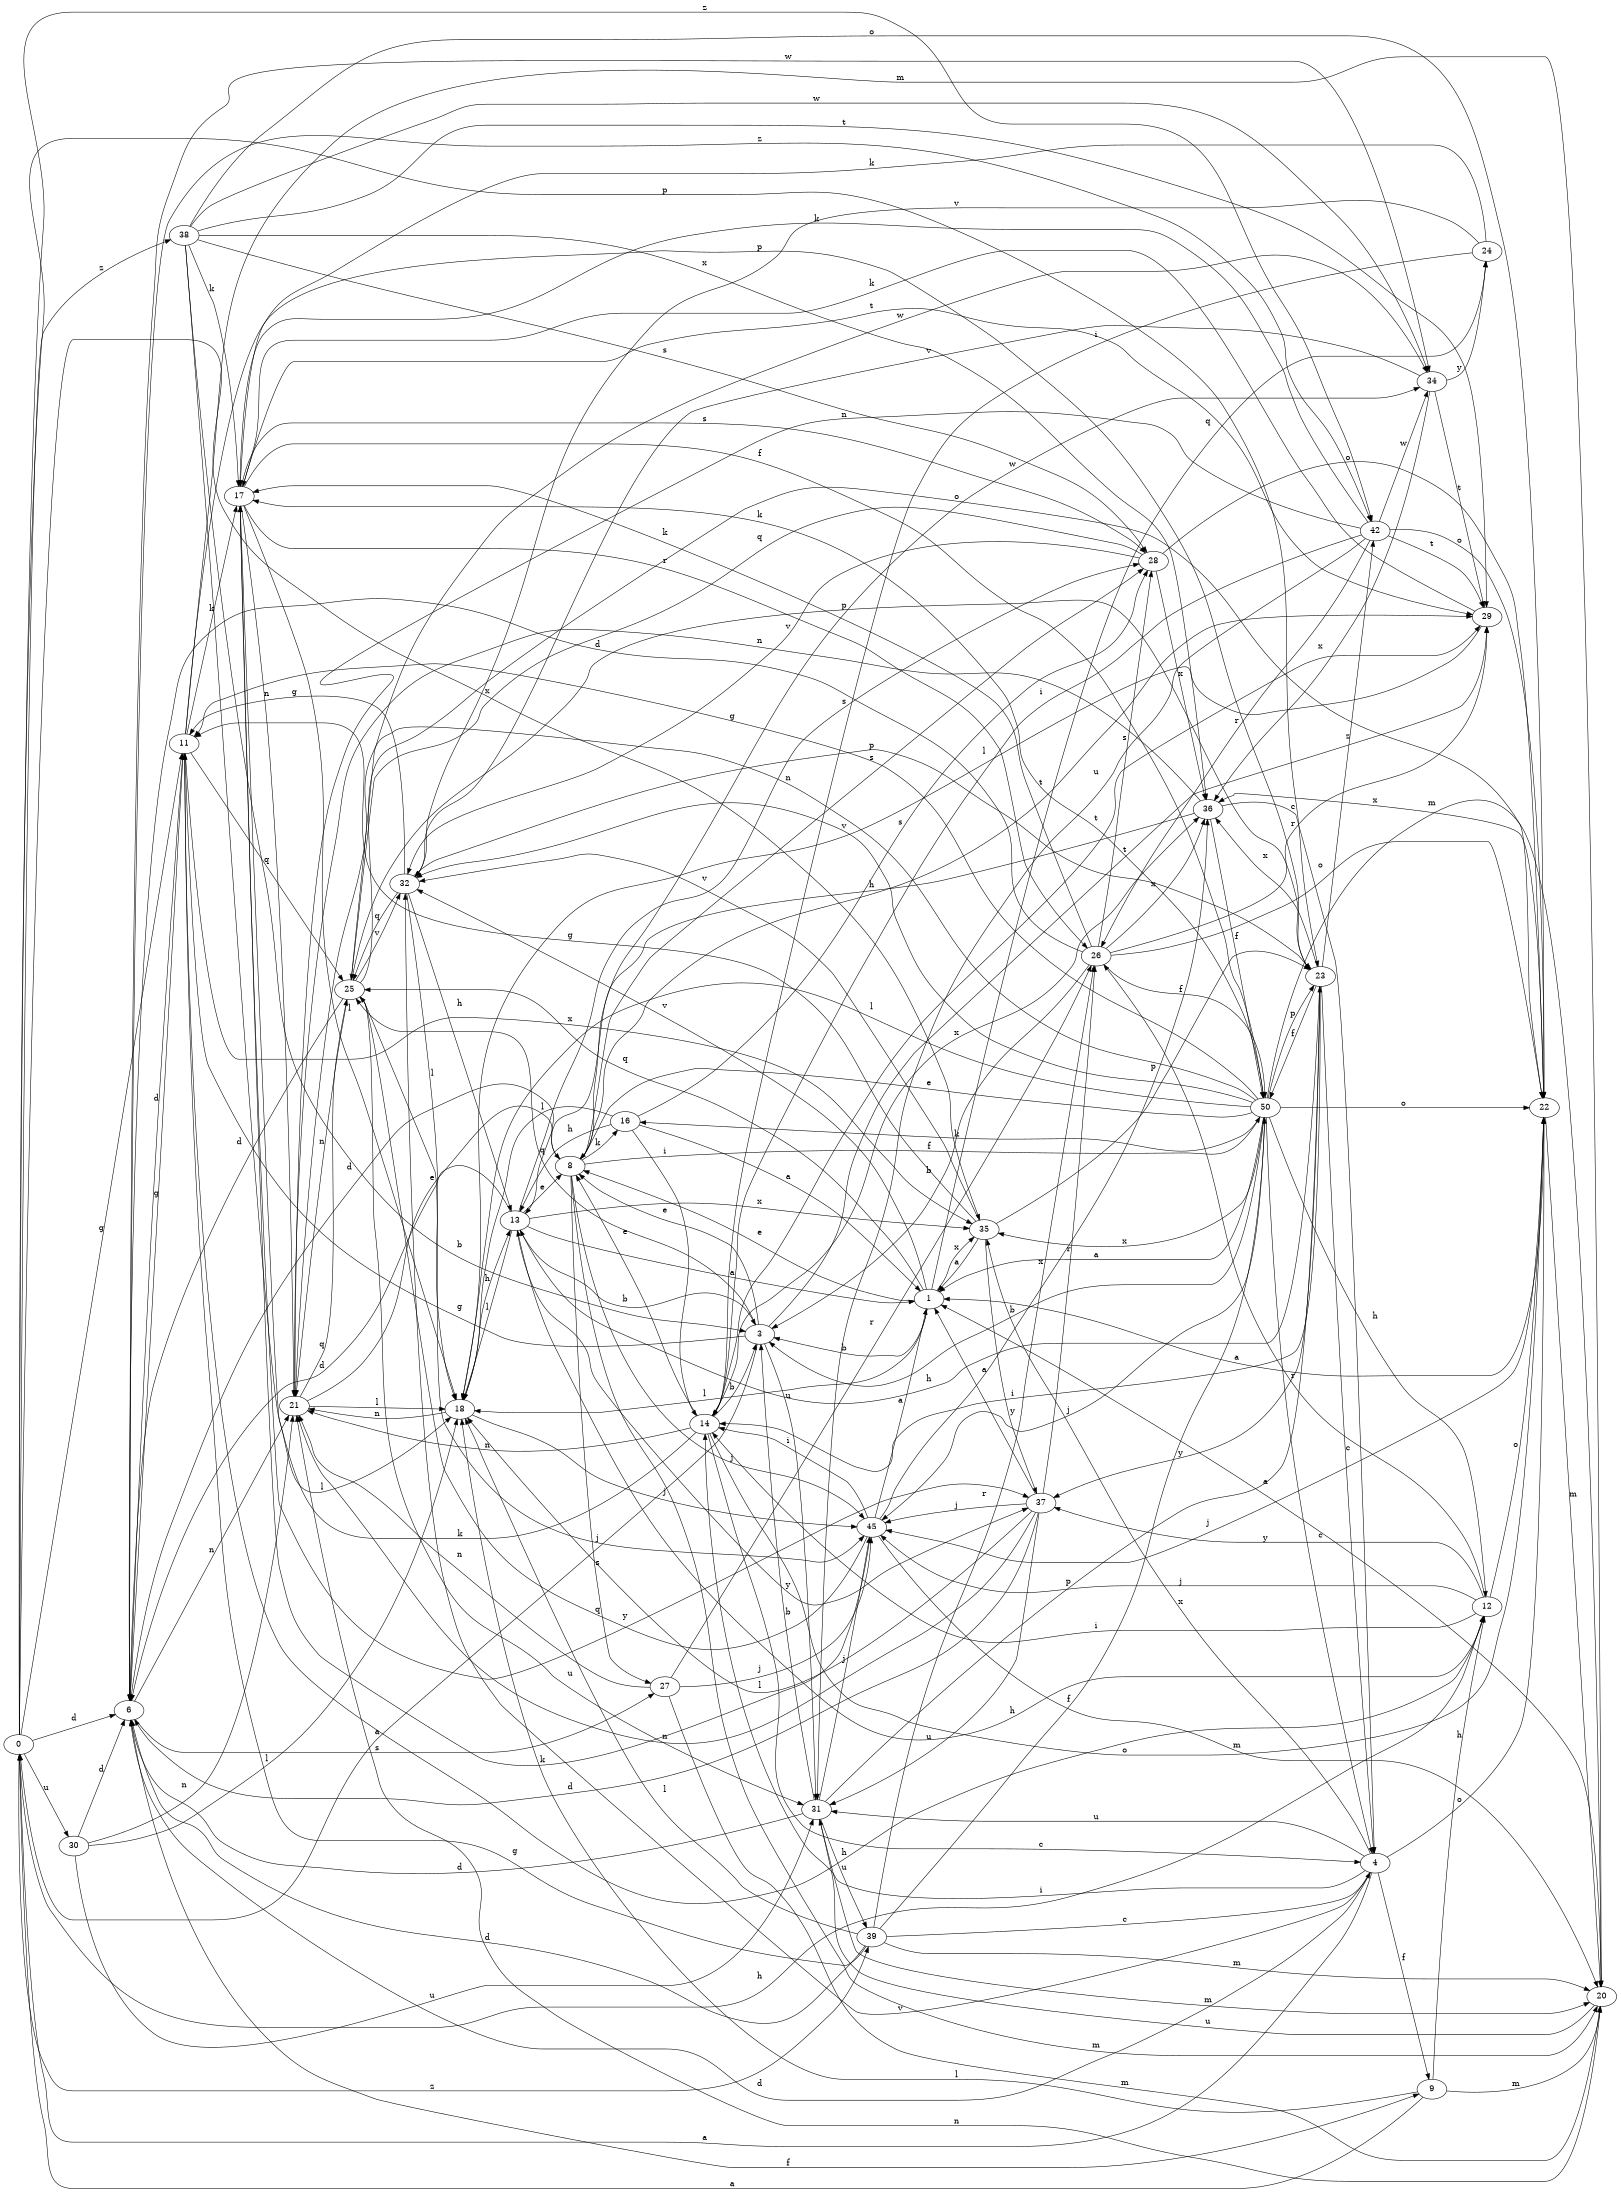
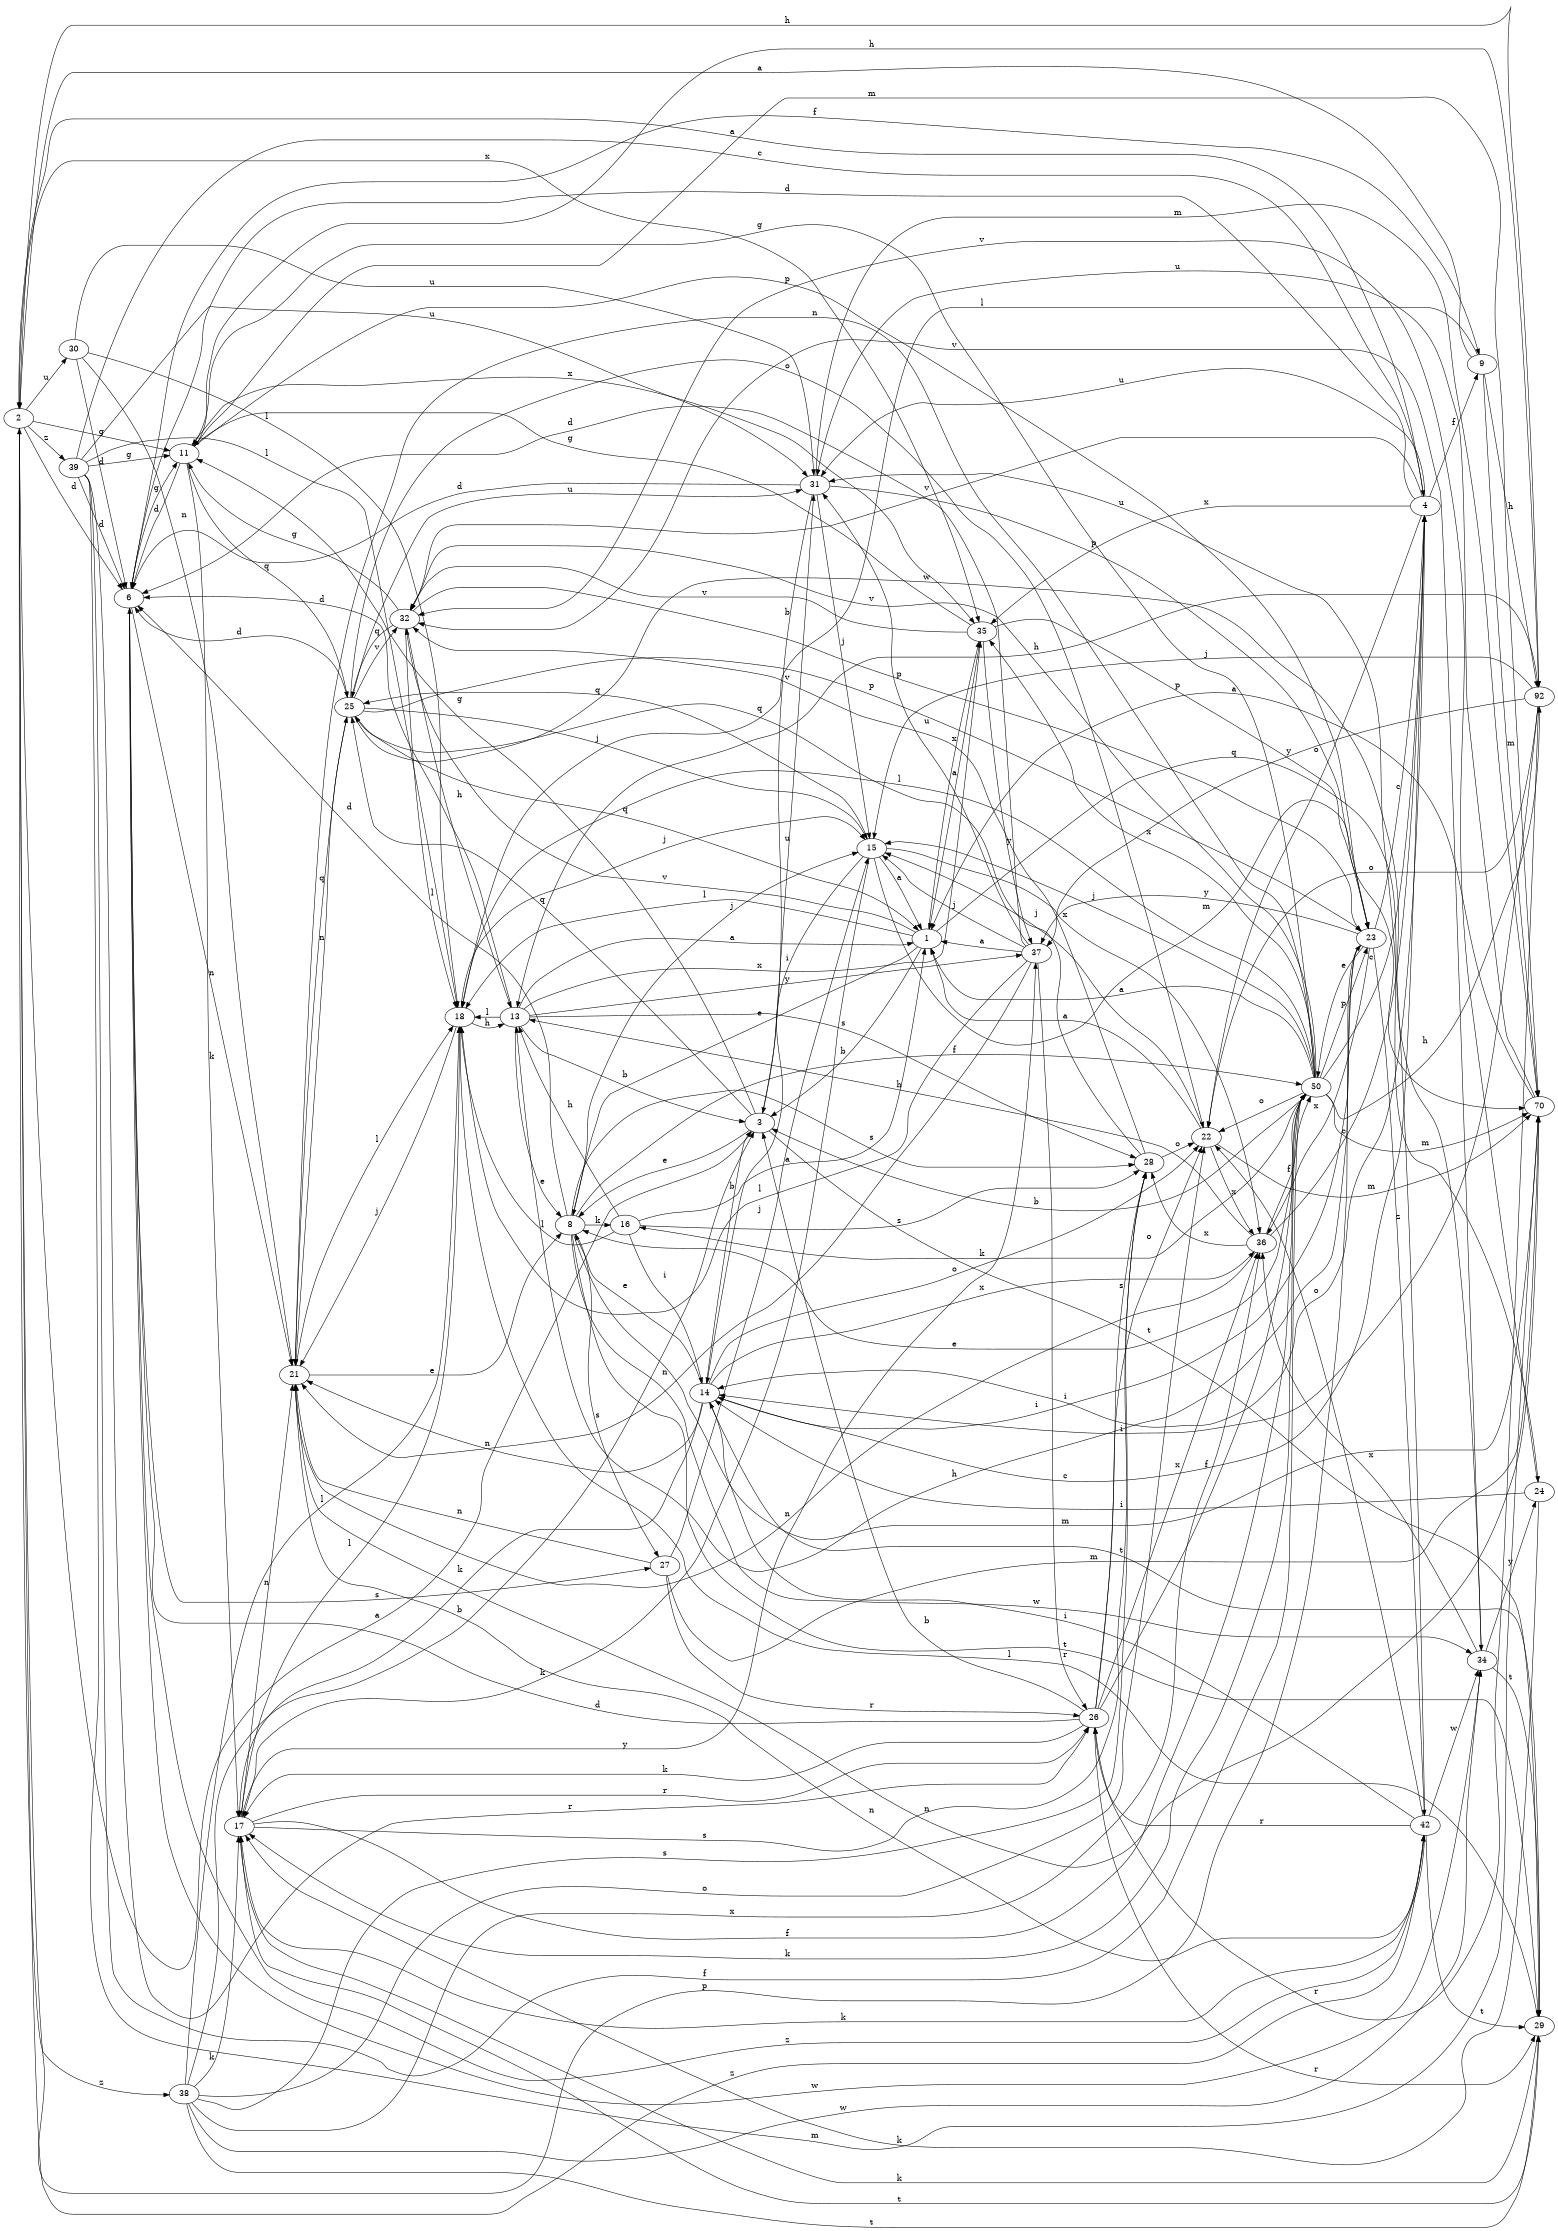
(1180, 683) -> (1182, 1232)
(1293, 1034) -> (1344, 966)
(672, 1088) -> (634, 820)
(377, 1414) -> (377, 1212)
(872, 1527) -> (872, 848)
(1487, 1607) -> (1539, 697)
(19, 1745) -> (19, 418)
(841, 1871) -> (424, 318)
(1602, 1997) -> (1539, 1106)
